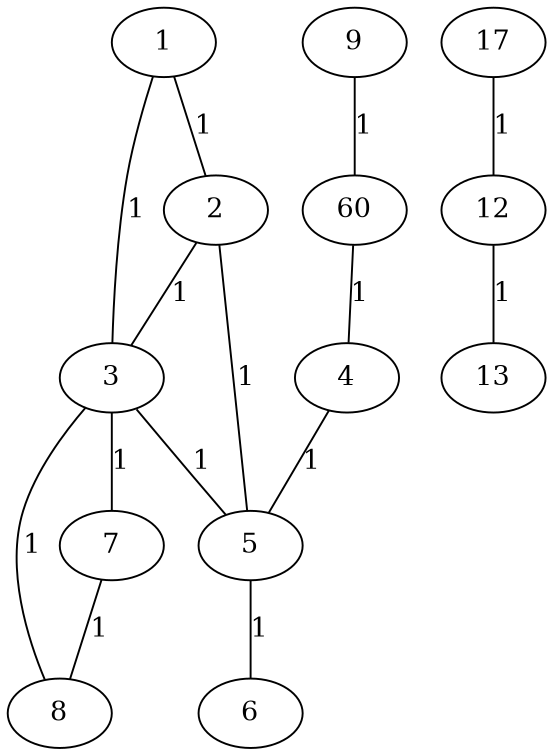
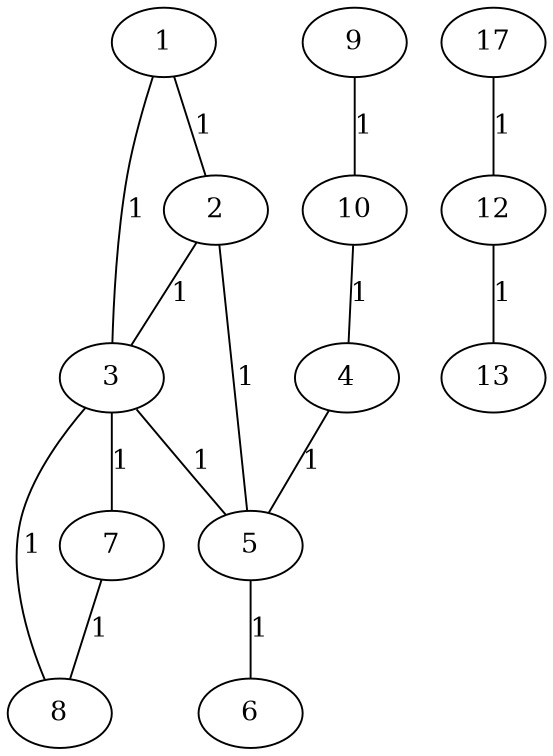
(355, 210) -> (355, 210)
